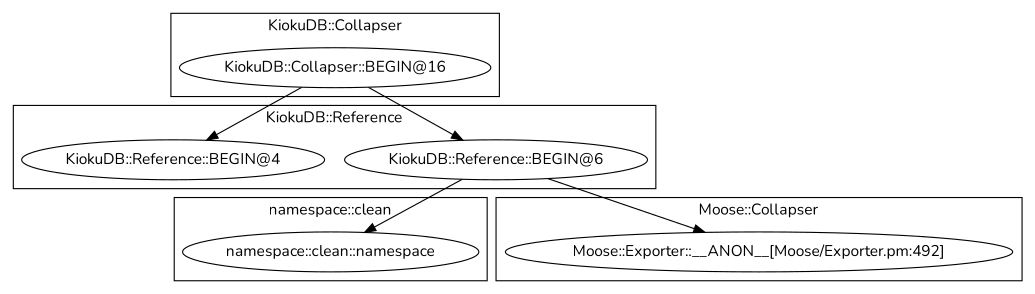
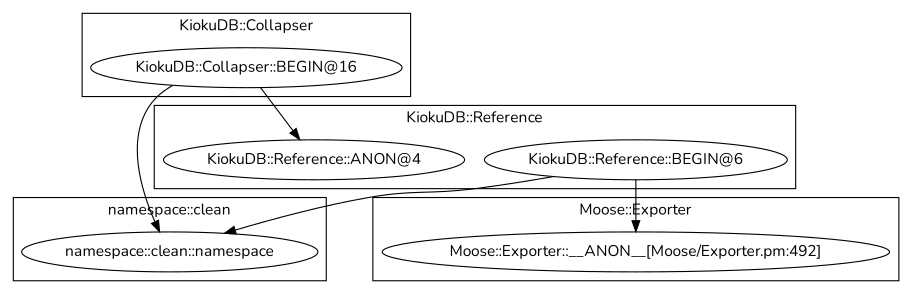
(413, 112) -> (137, 148)
(173, 160) -> (314, 160)
(759, 210) -> (636, 210)
